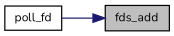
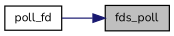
(137, 18) -> (137, 18)
